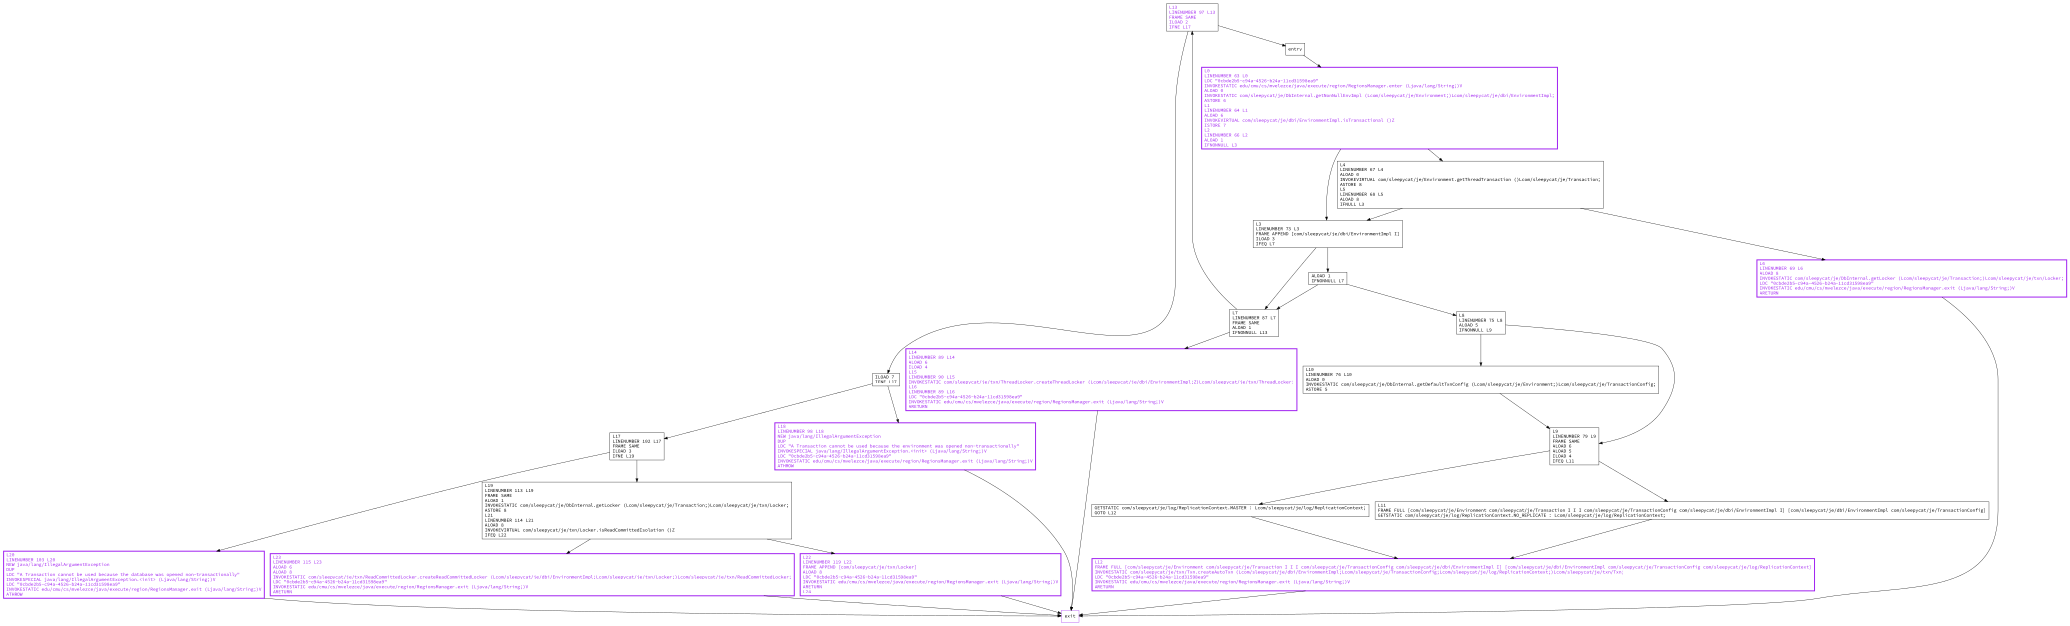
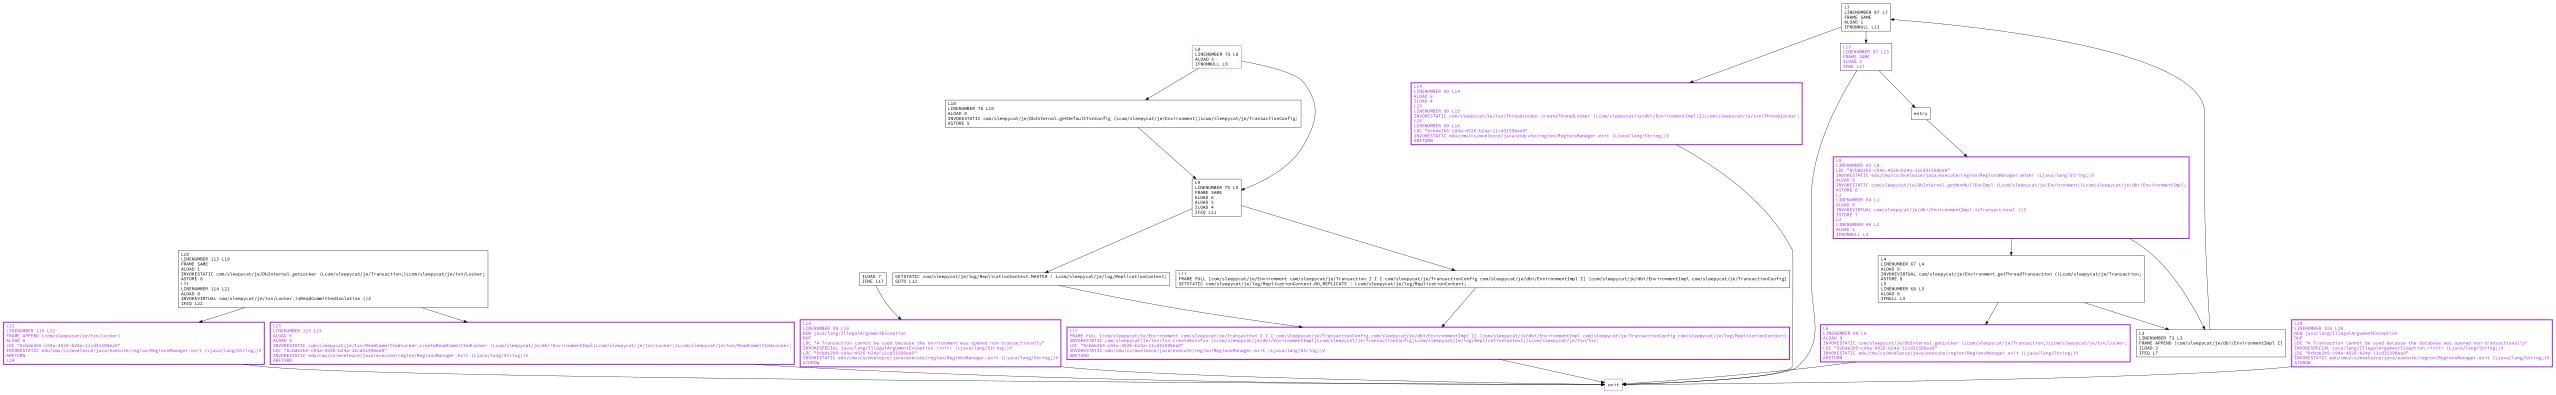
(1328, 278) -> none
(1161, 320) -> (1813, 303)
(1481, 323) -> (1217, 57)
(637, 446) -> none
